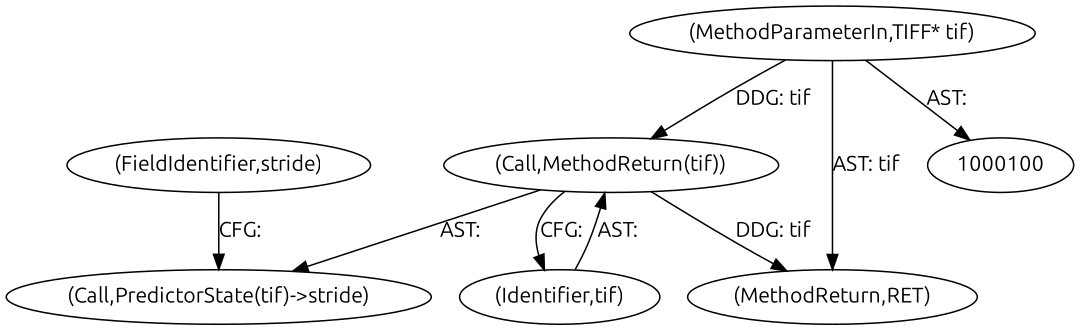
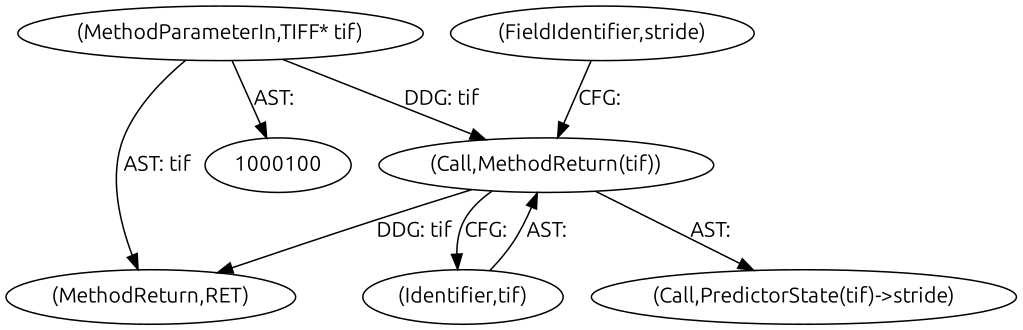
(219, 223) -> (577, 92)
